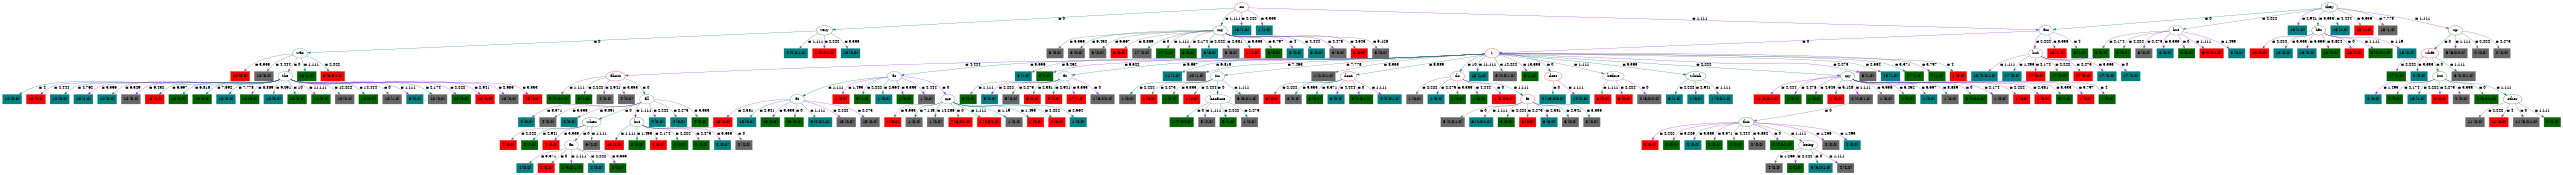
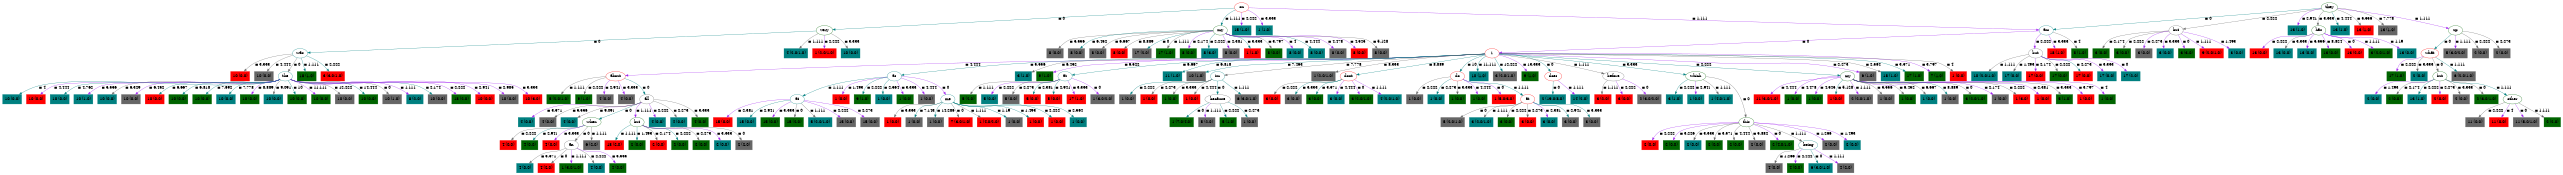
(1803, 113) -> (1733, 87)
